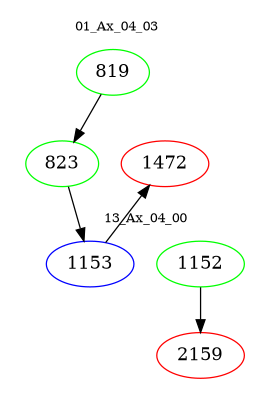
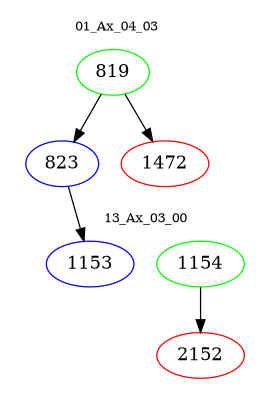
(62, 164) -> (62, 164)
(124, 219) -> (136, 112)
(146, 219) -> (146, 219)
(201, 264) -> (201, 264)
(201, 355) -> (201, 355)
